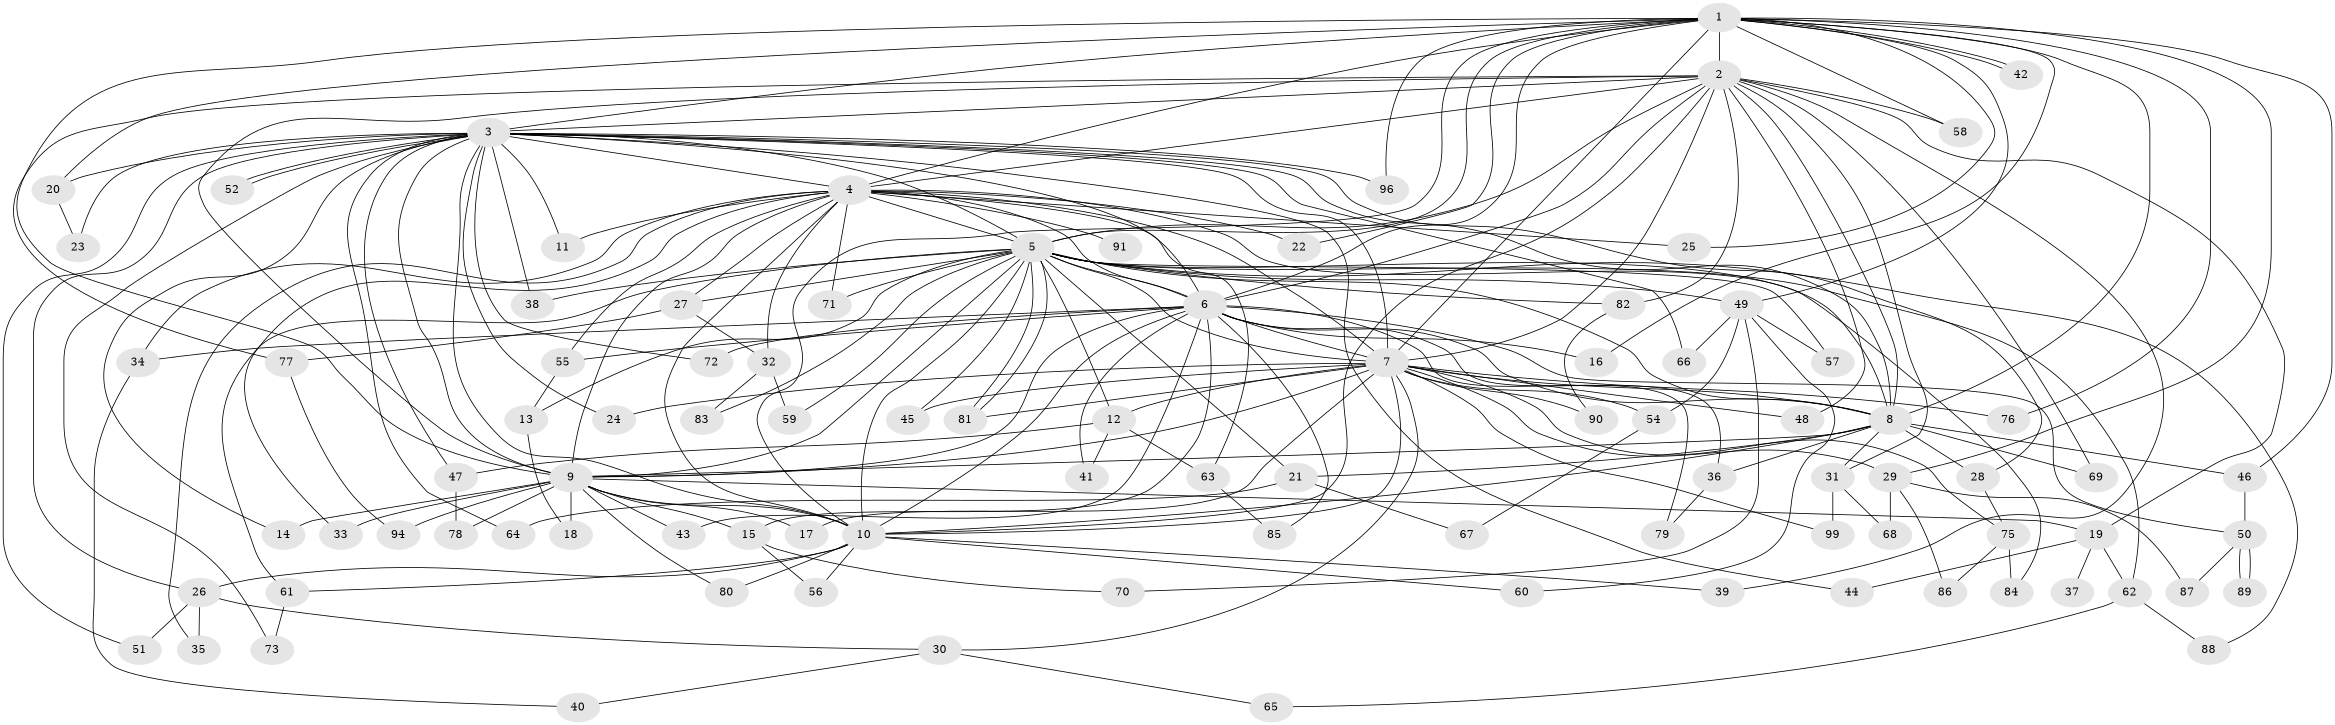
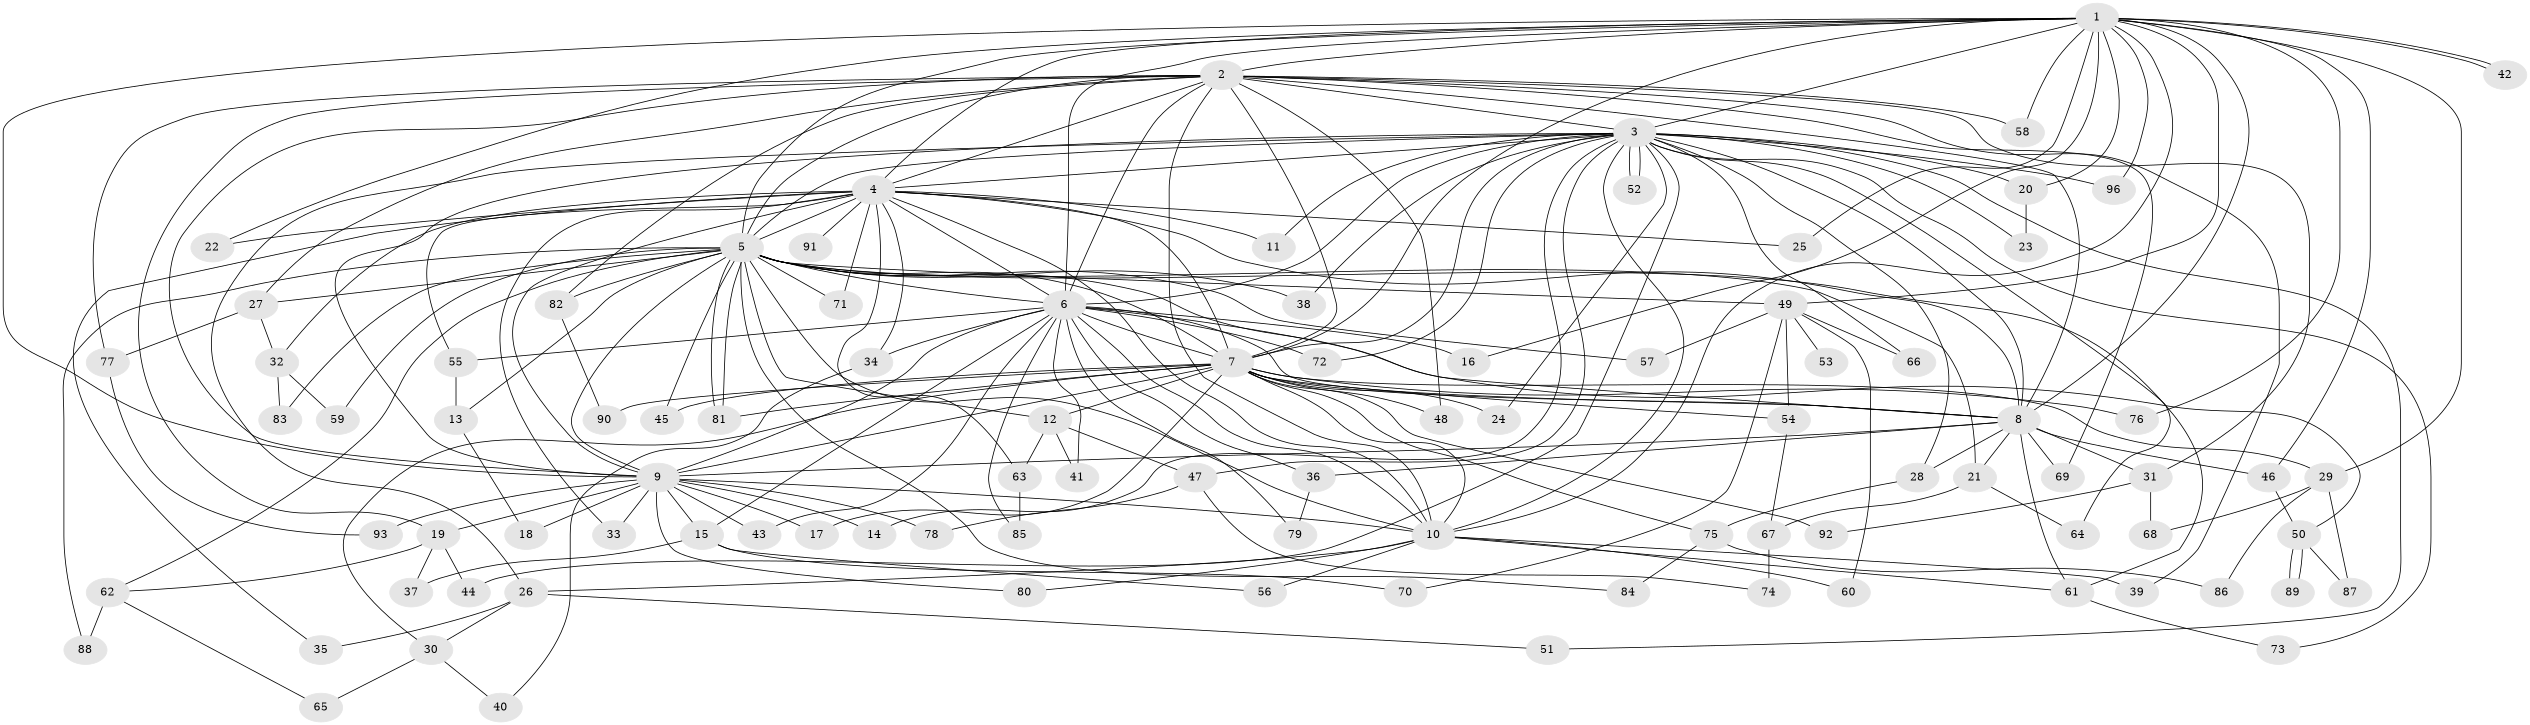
(763, 244) -> (715, 128)
none -> (1826, 363)
(1429, 491) -> (2039, 520)
(399, 535) -> (381, 535)
(1833, 535) -> (1826, 535)
none -> (554, 559)
none -> (1769, 593)
